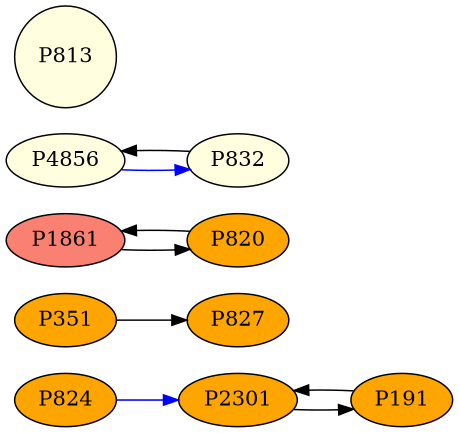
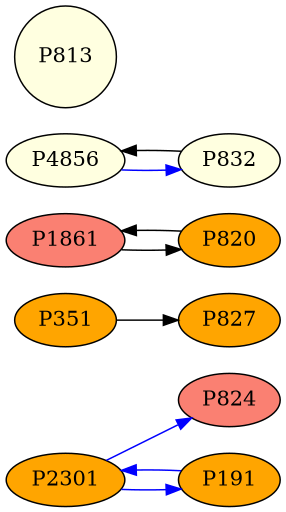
(331, 390) -> (159, 470)
(66, 400) -> (229, 400)
(140, 400) -> (142, 443)
(316, 410) -> (144, 490)
